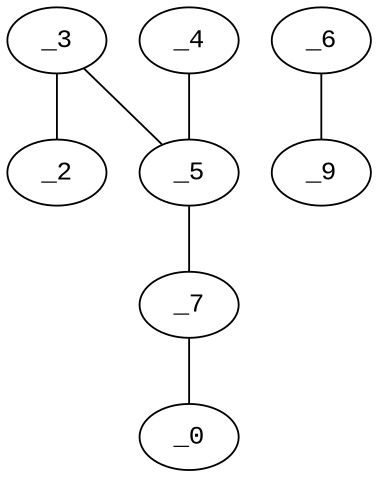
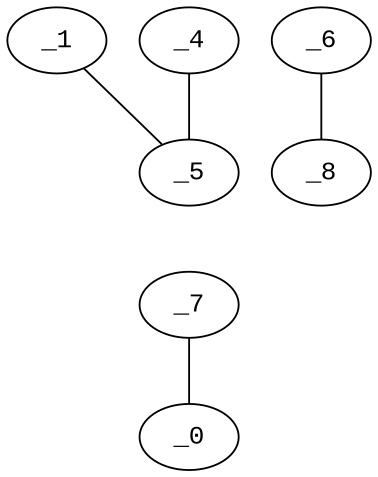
(57, 40) -> (57, 40)
(57, 173) -> none
(321, 173) -> (321, 173)
(189, 239) -> none
